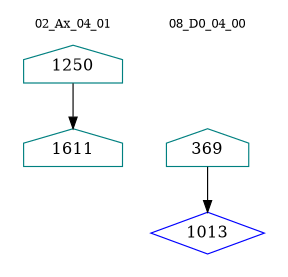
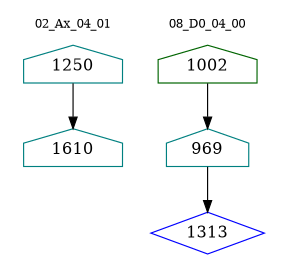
none -> (208, 66)
(73, 150) -> (73, 150)
(208, 150) -> (208, 150)
(208, 233) -> (208, 233)
